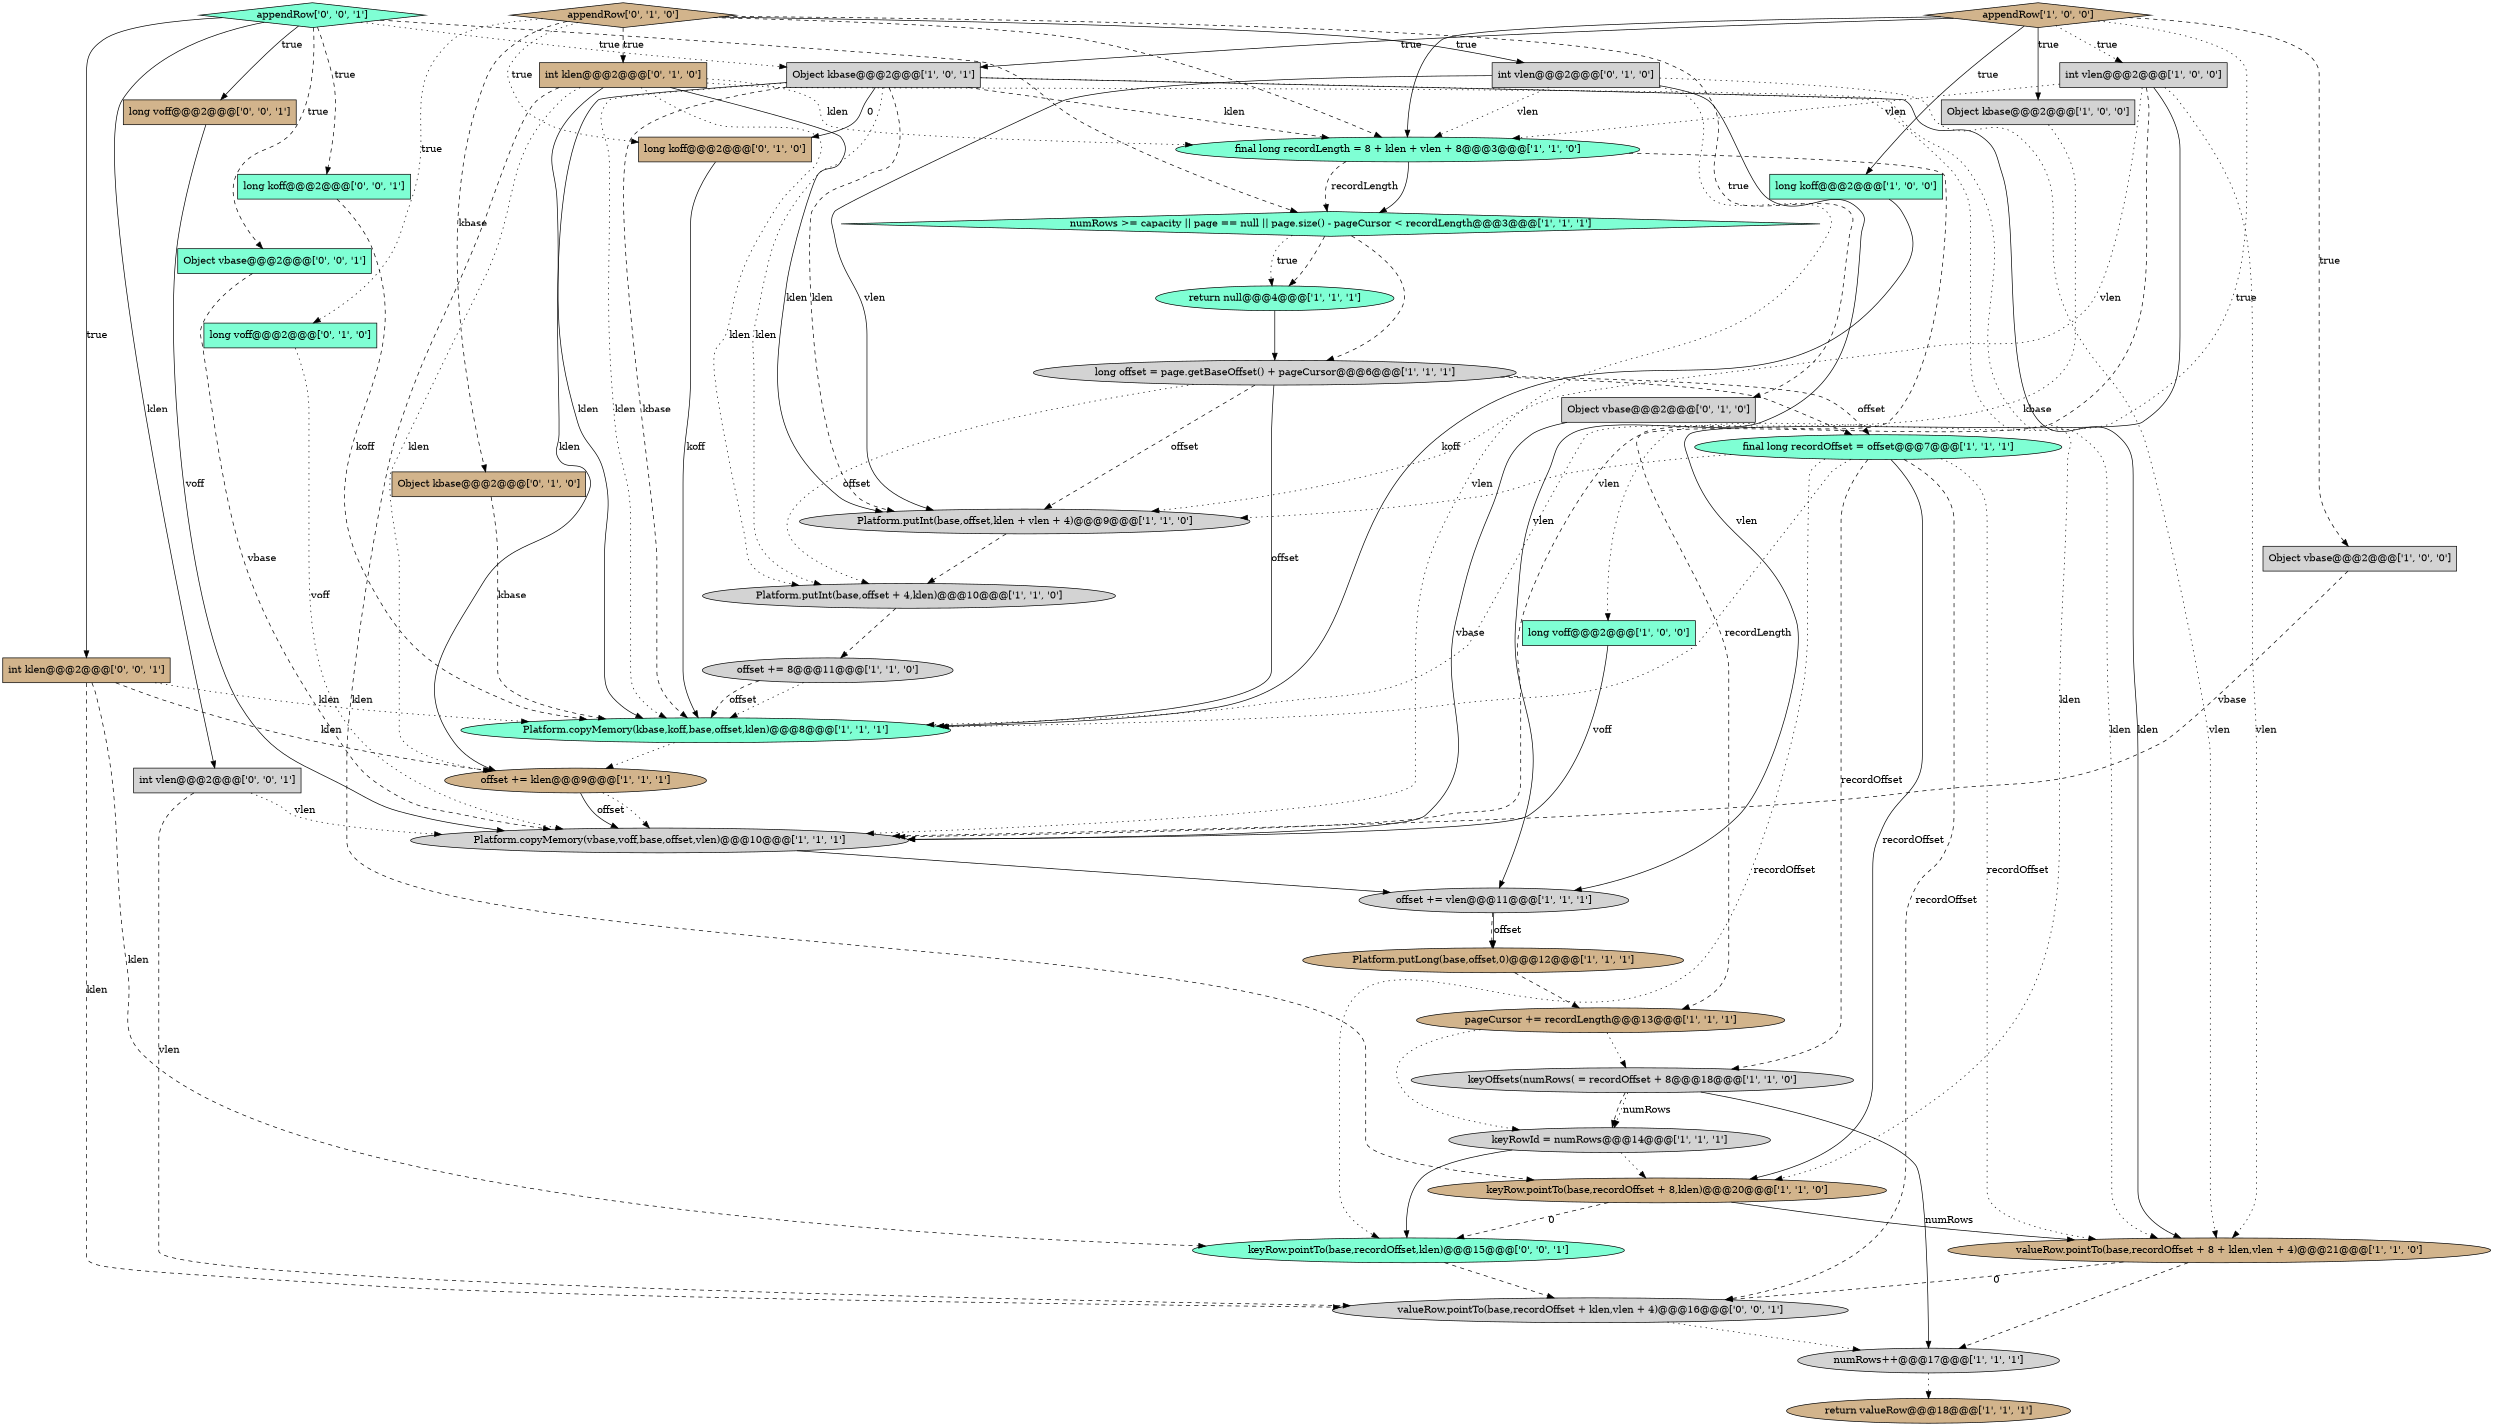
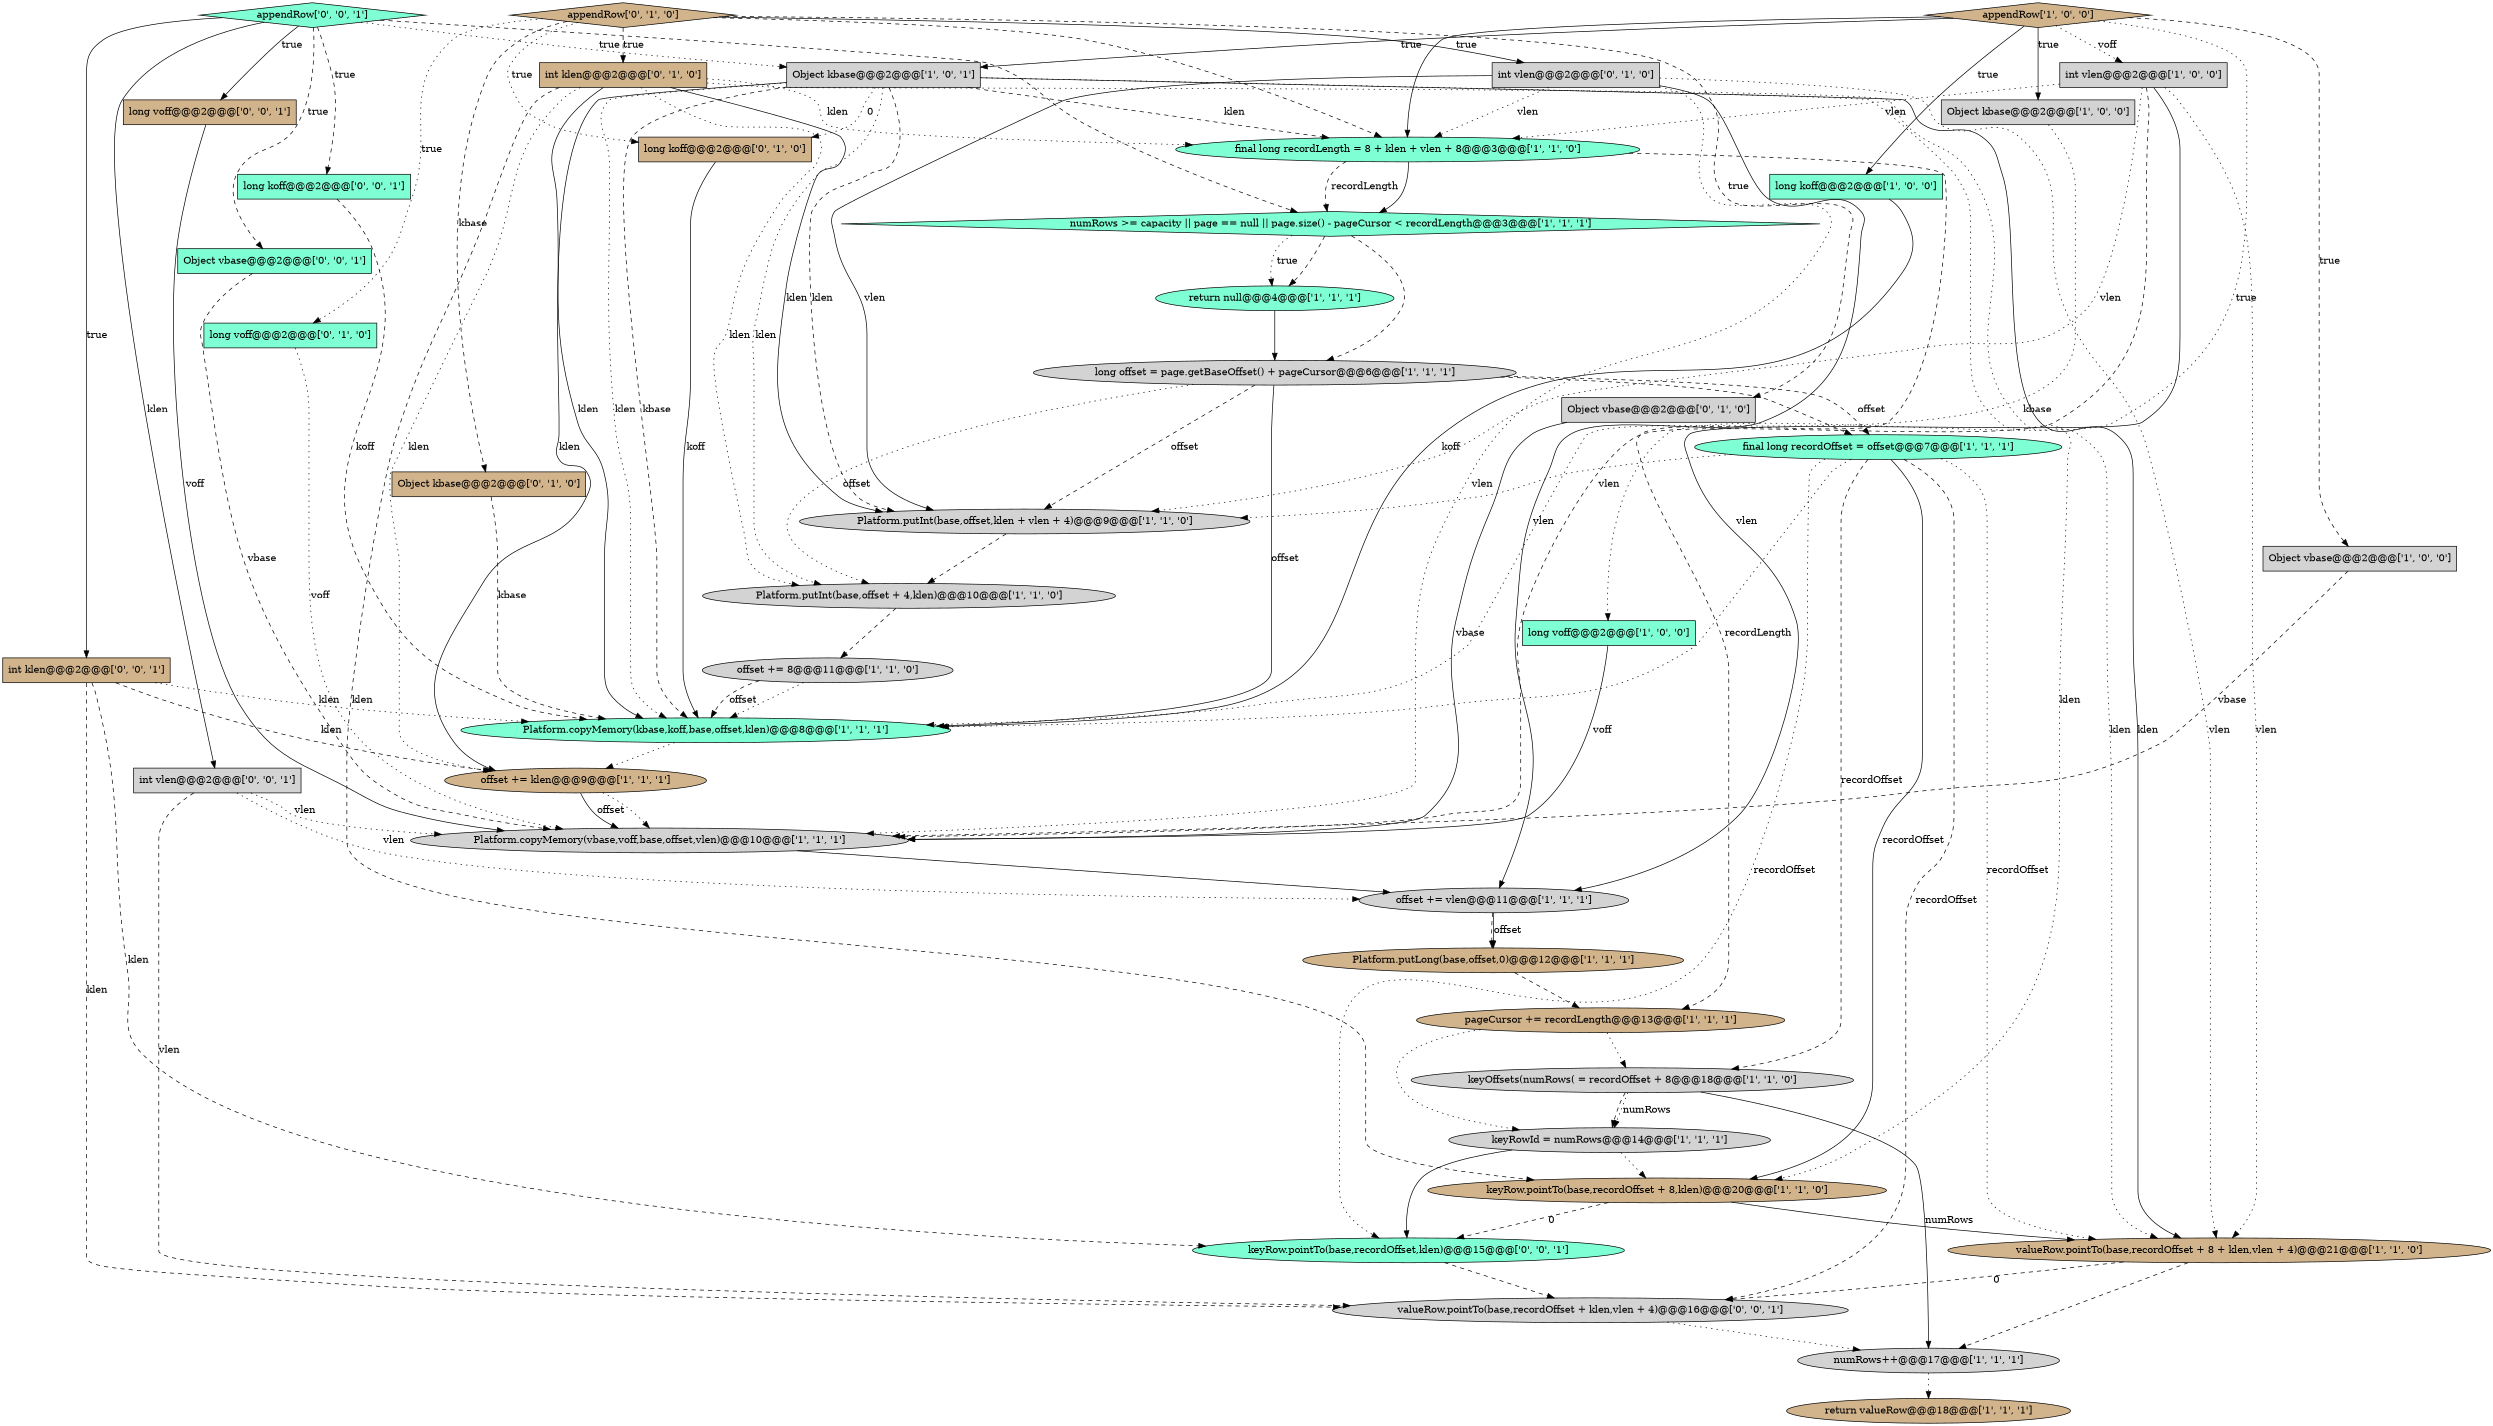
(2107, 45) -> (2107, 45)
(855, 121) -> (855, 121)
none -> (788, 886)
